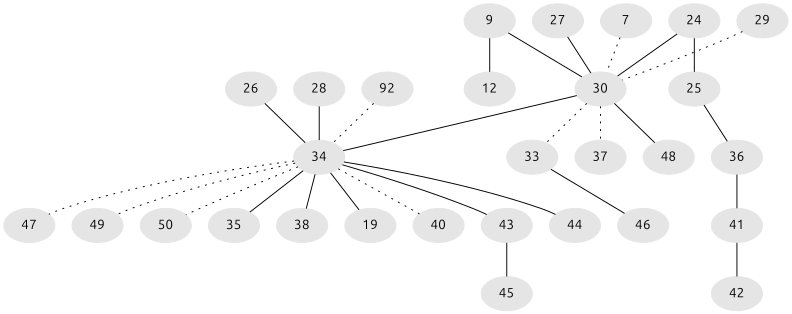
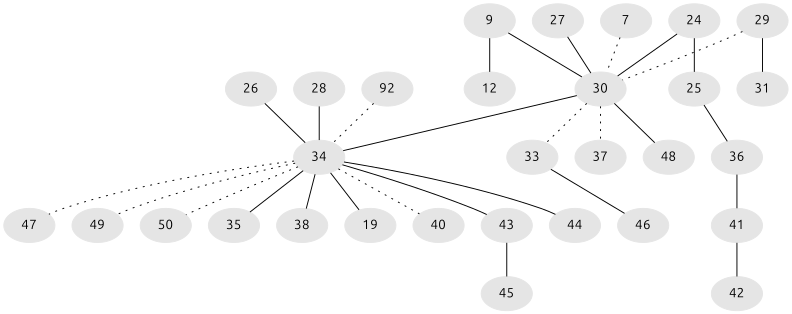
none -> (763, 89)
